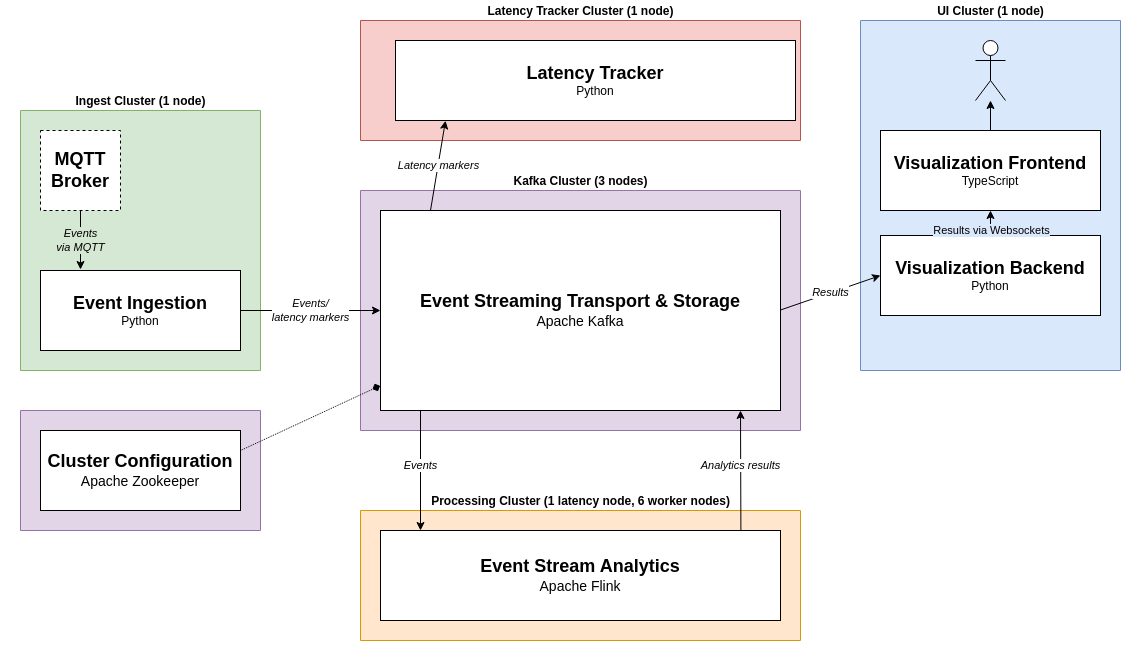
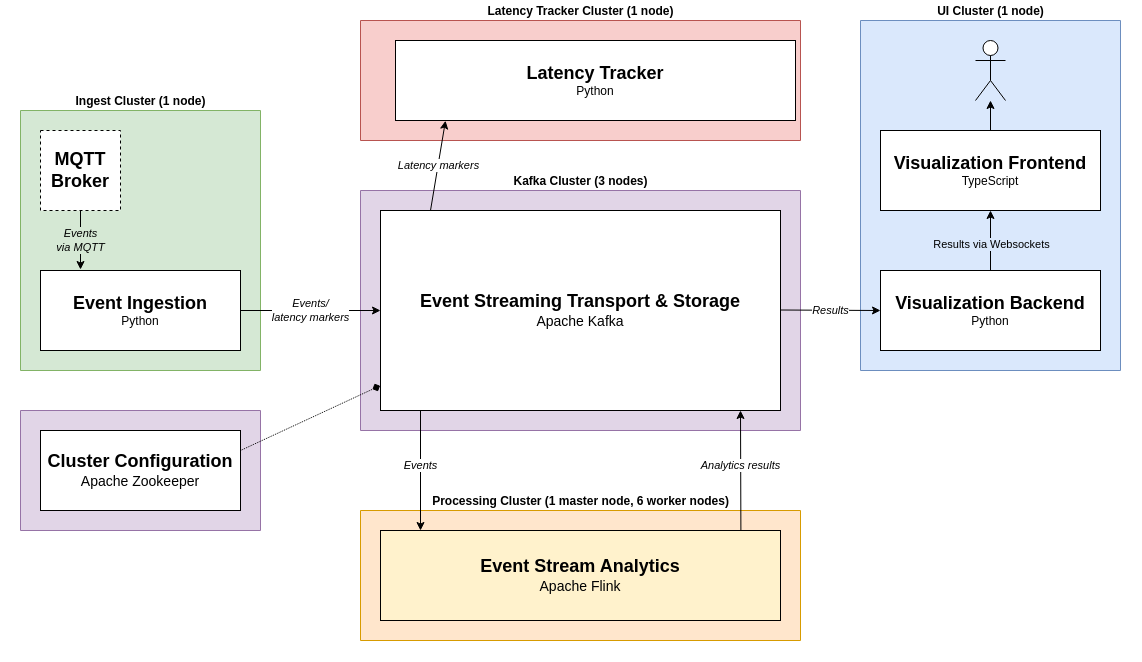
(991, 276) -> (991, 311)
(581, 500) -> (581, 500)
(581, 576) -> (581, 576)
